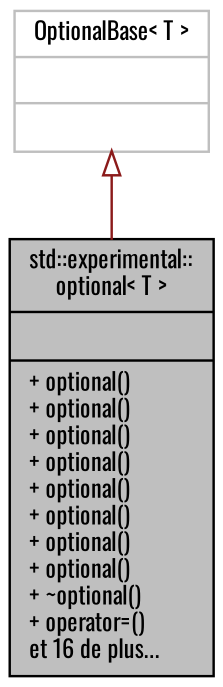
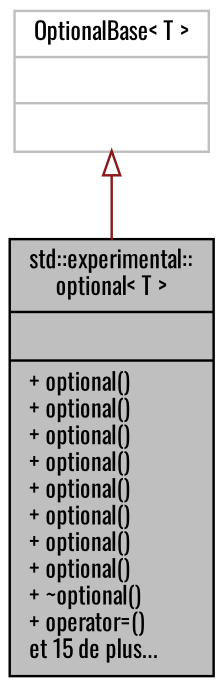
(96, 651) -> (95, 651)
